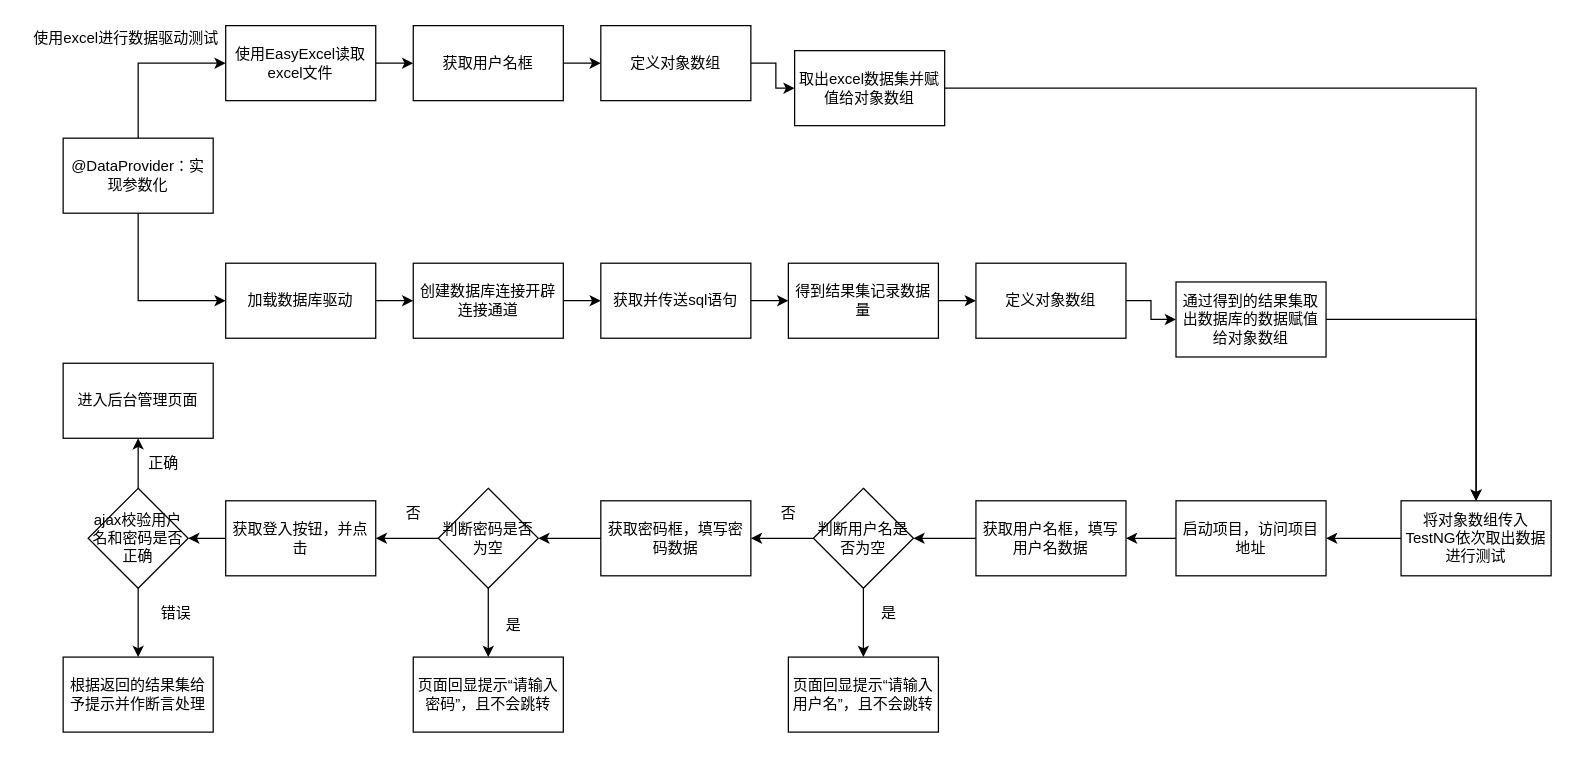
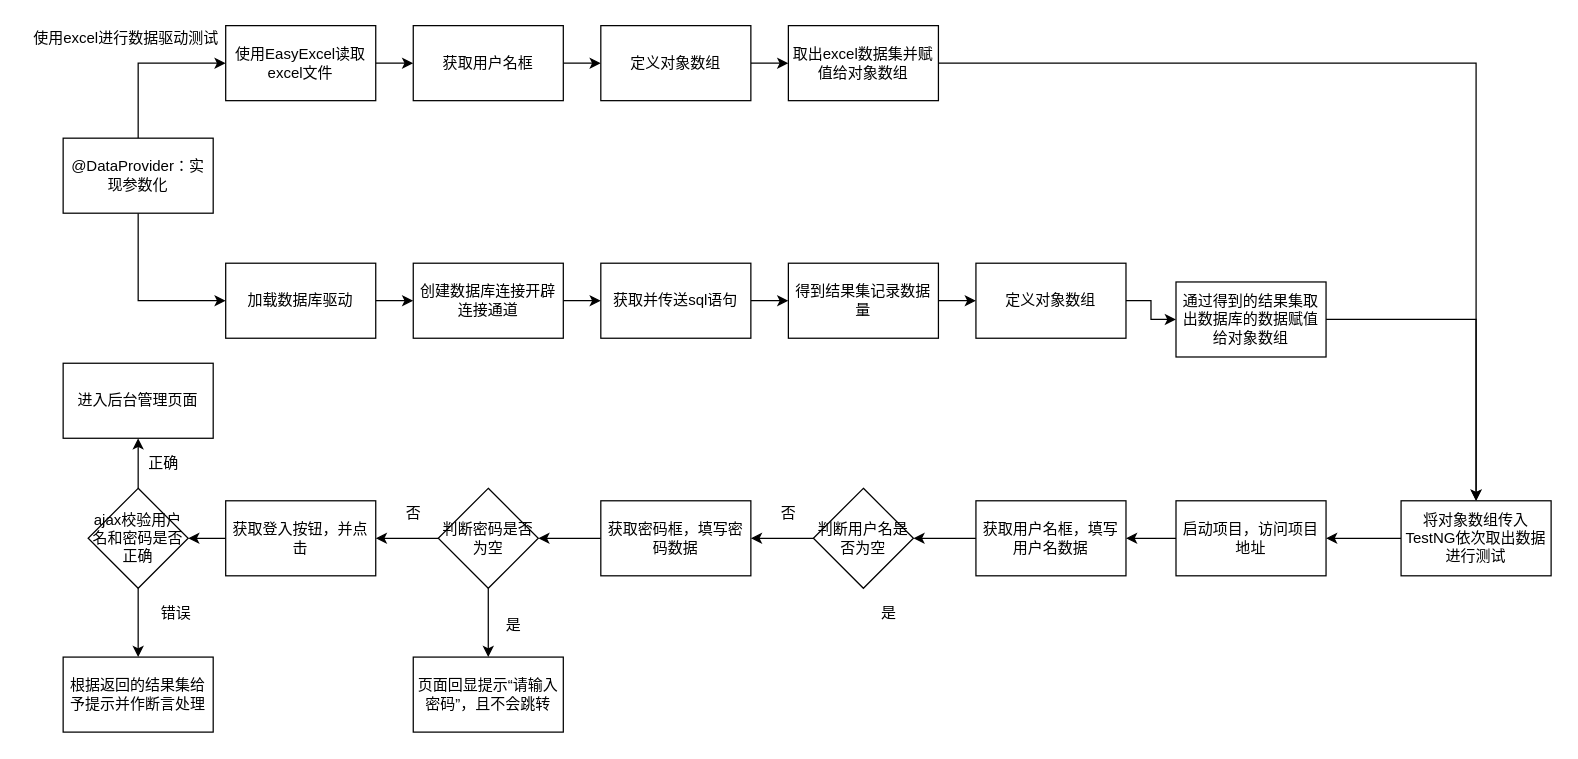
(869, 88) -> (863, 63)
(863, 619) -> none
(863, 694) -> none
